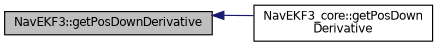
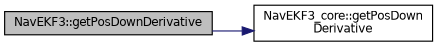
(239, 15) -> (227, 31)
